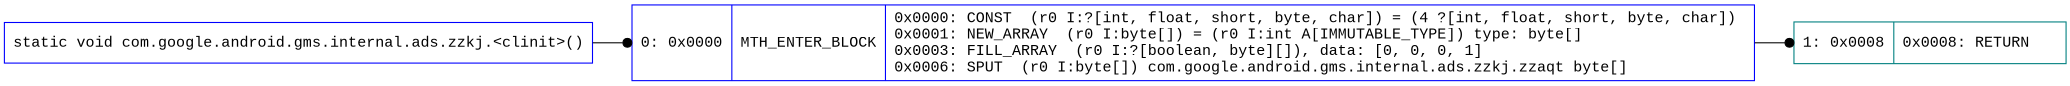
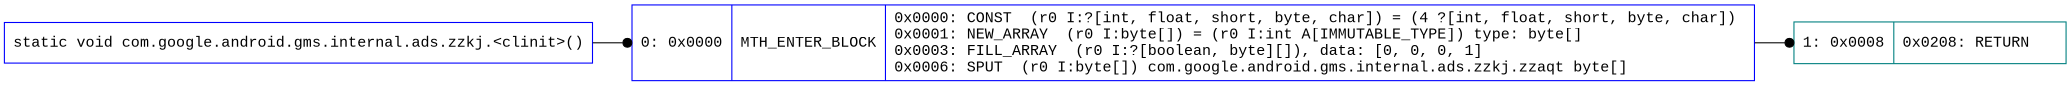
(1980, 42) -> (1980, 42)
